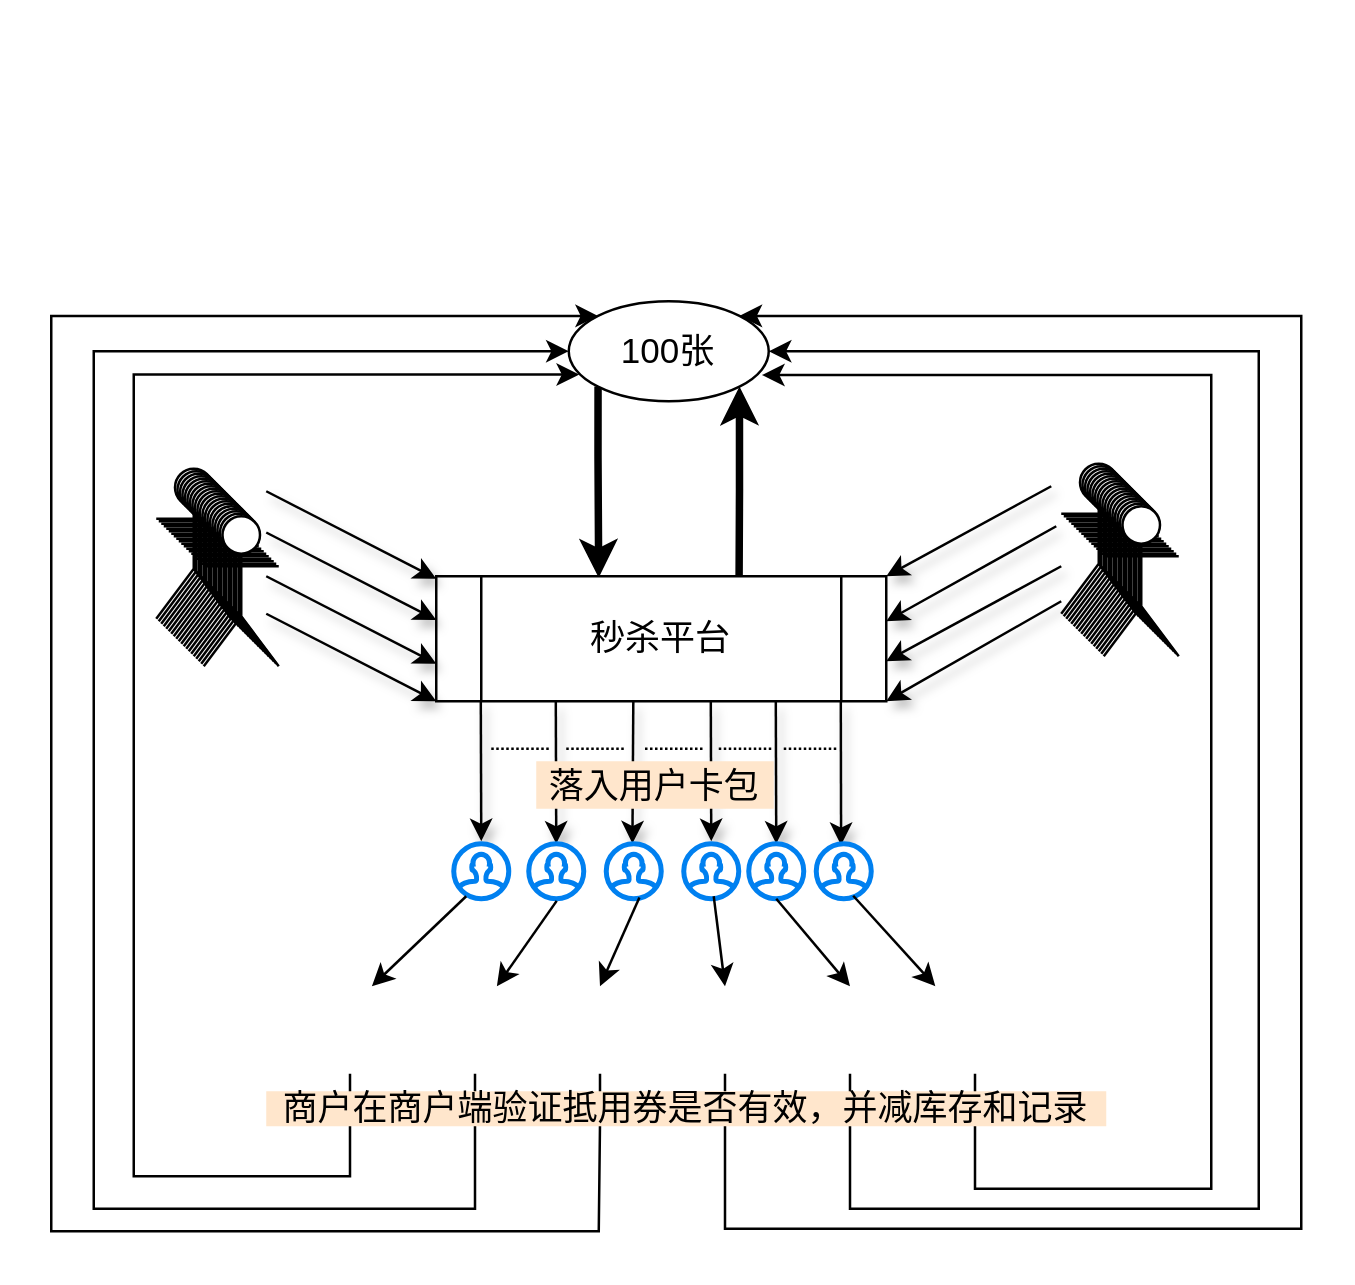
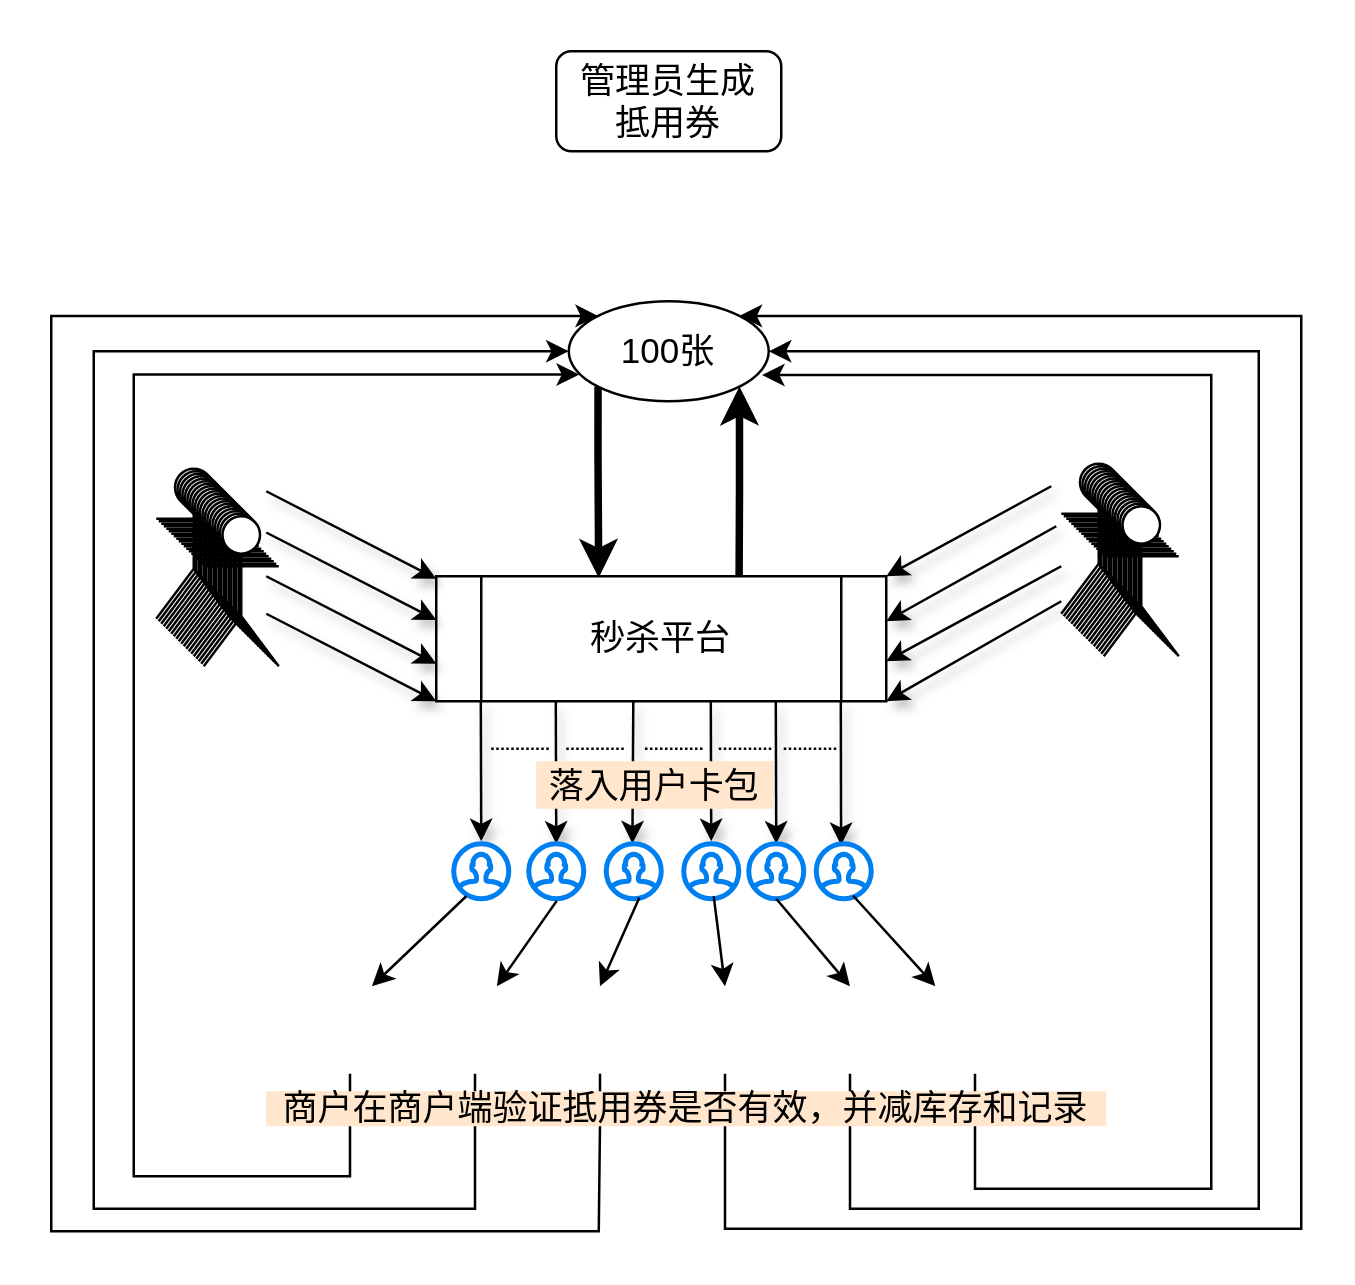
none -> (669, 101)
